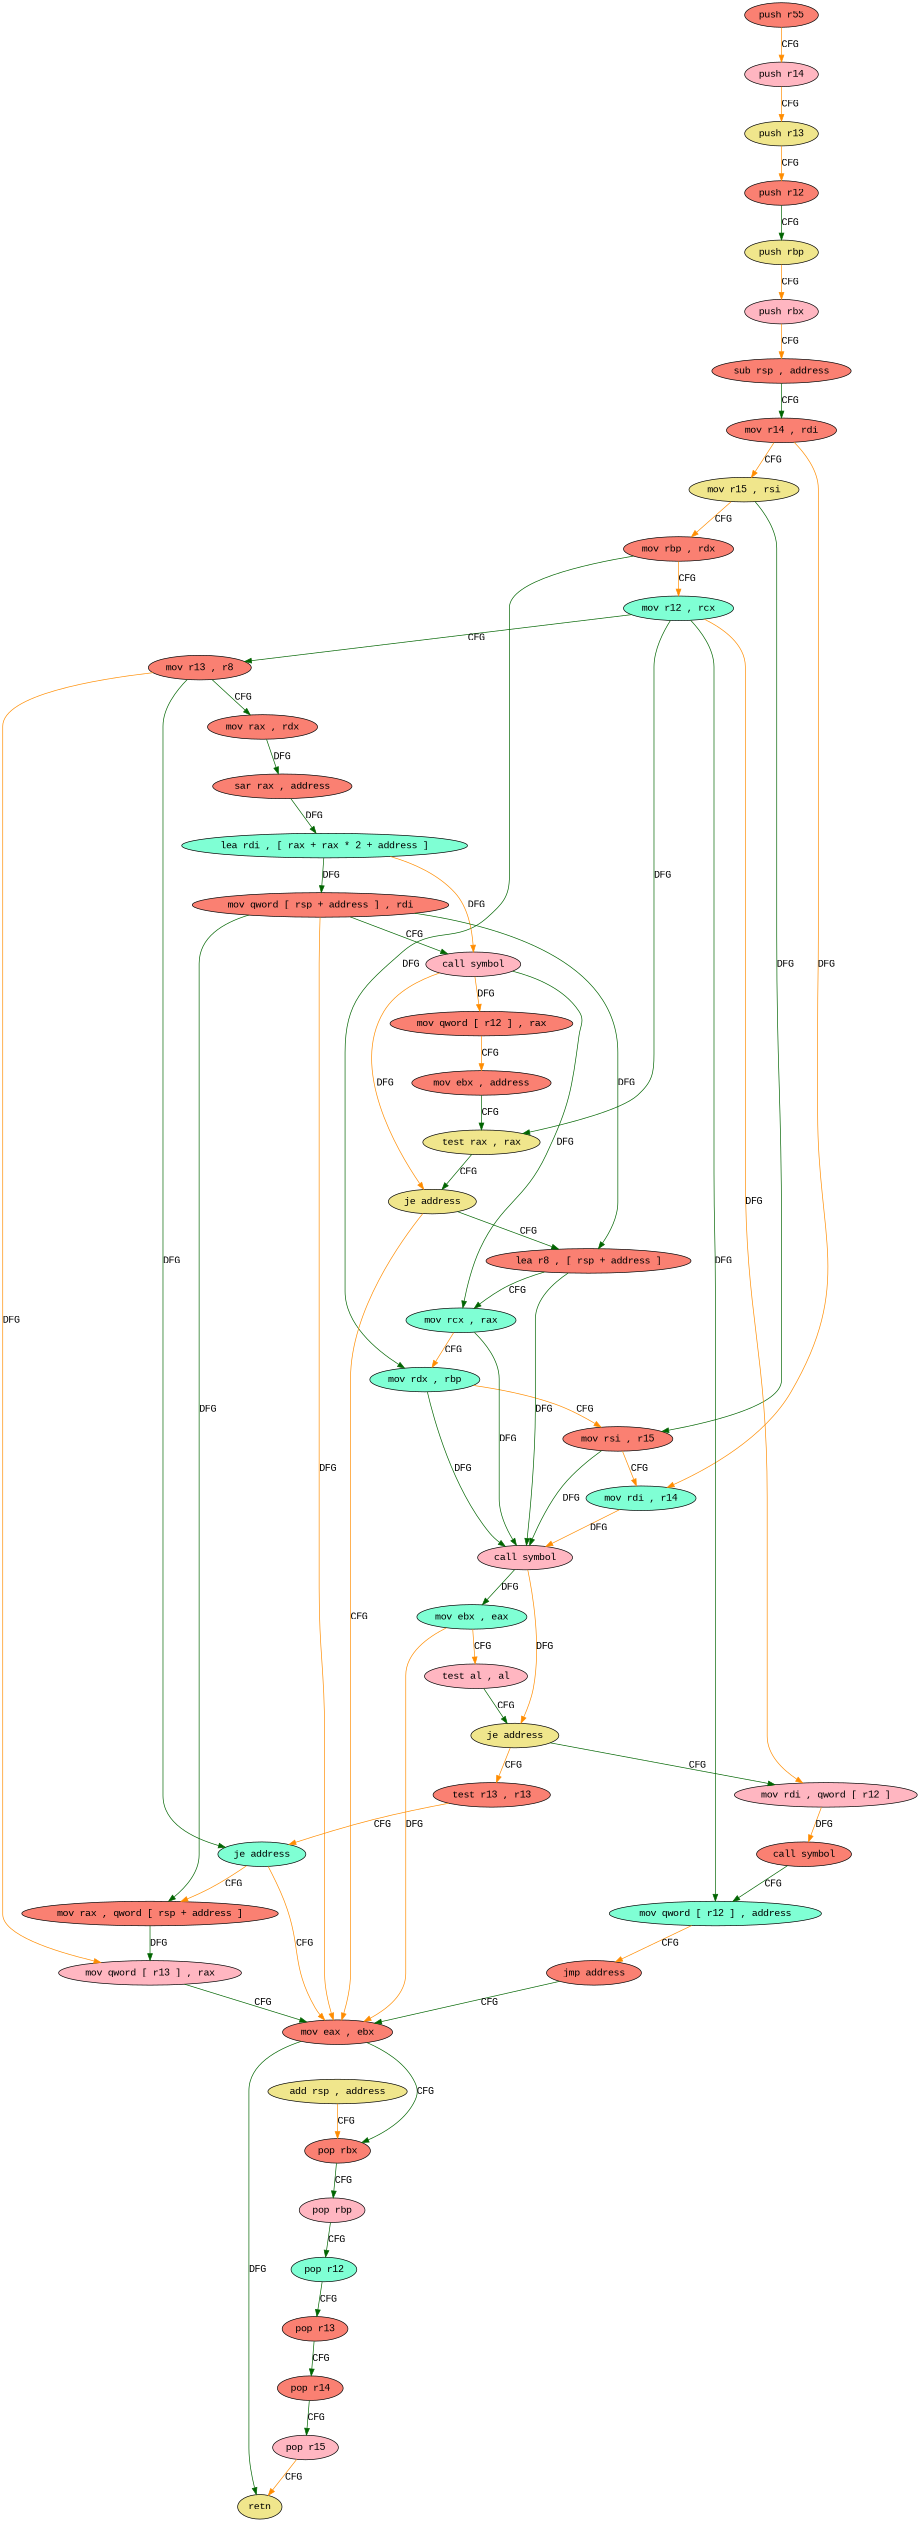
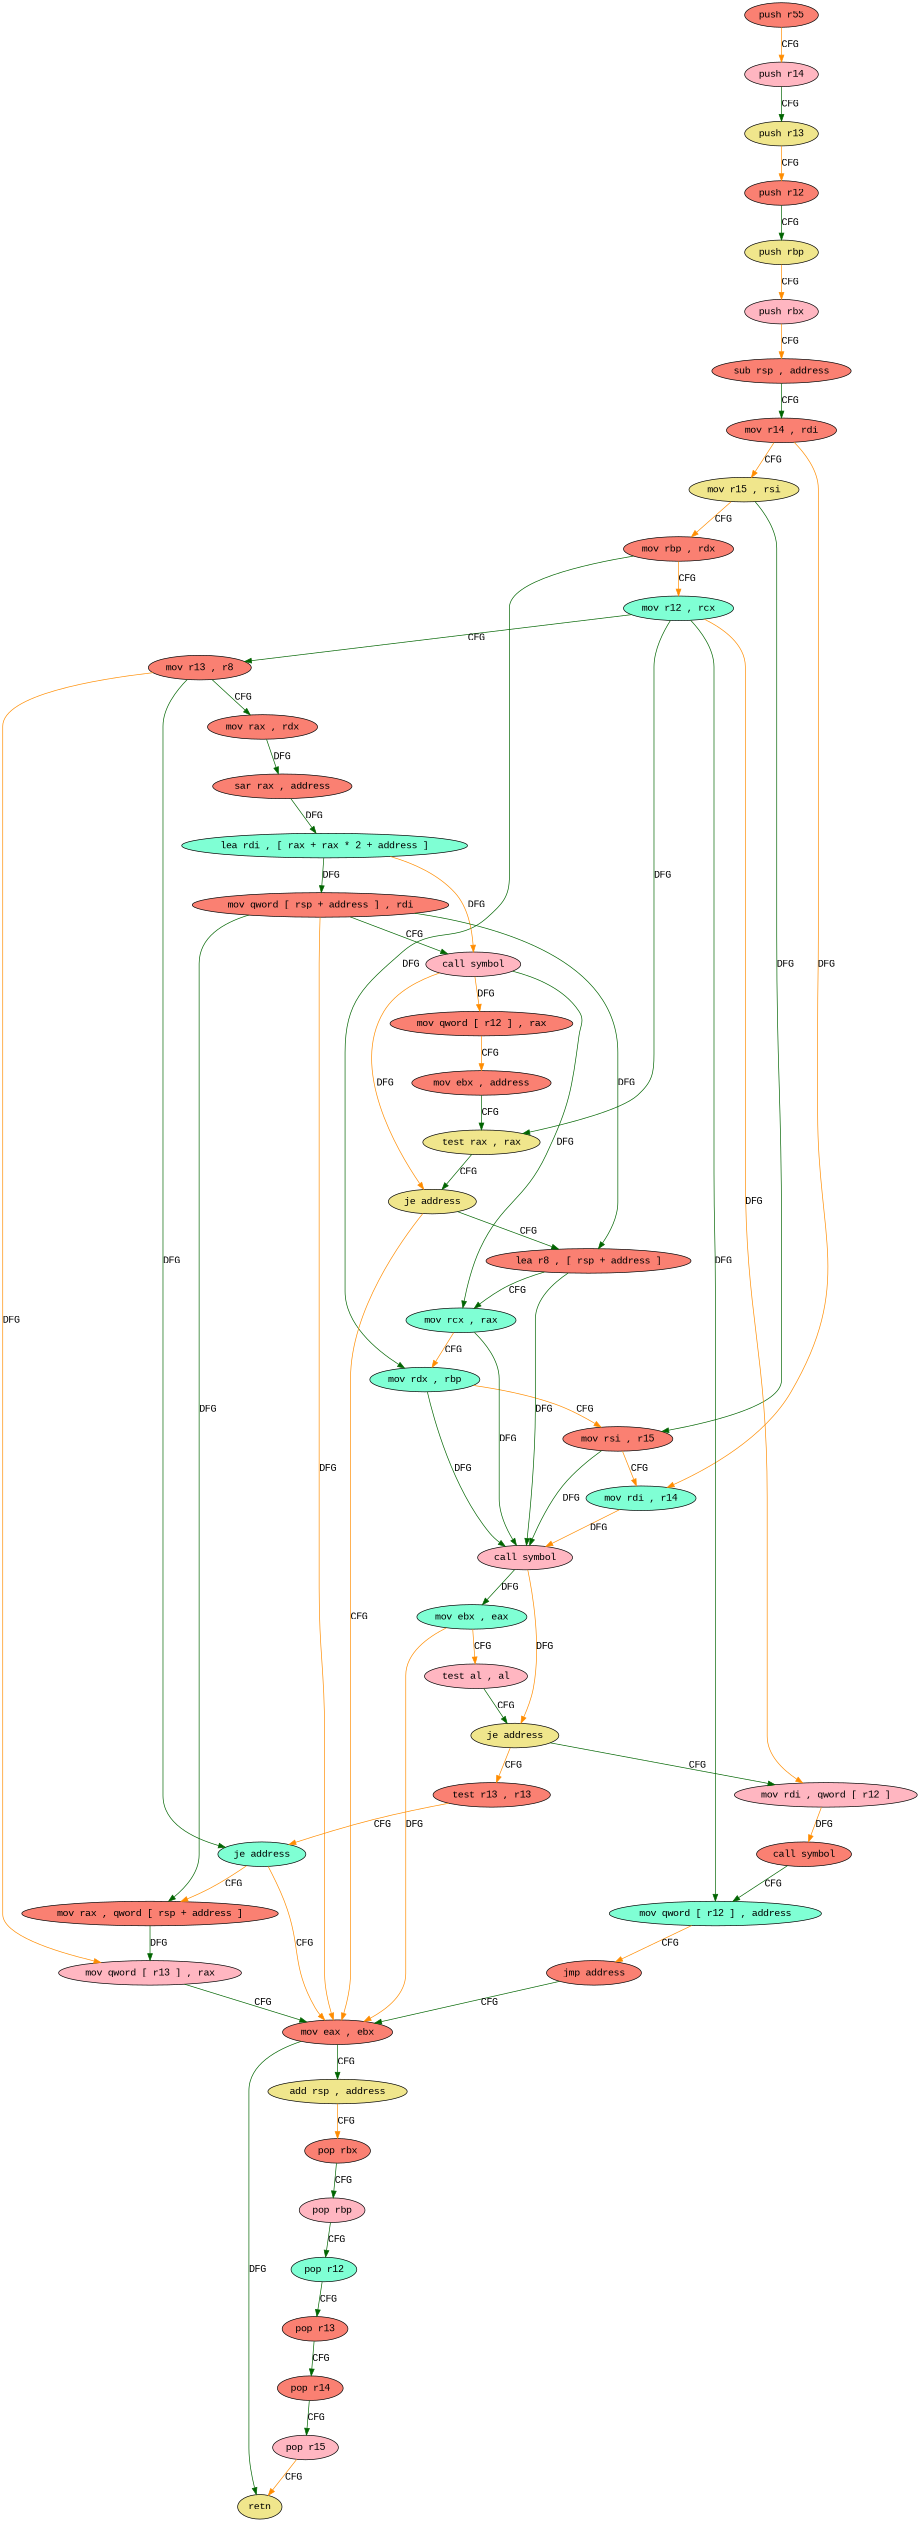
(782, 101) -> (782, 101)
(417, 2091) -> (338, 2058)
